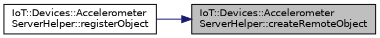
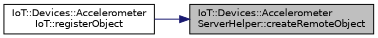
(80, 19) -> (79, 19)
